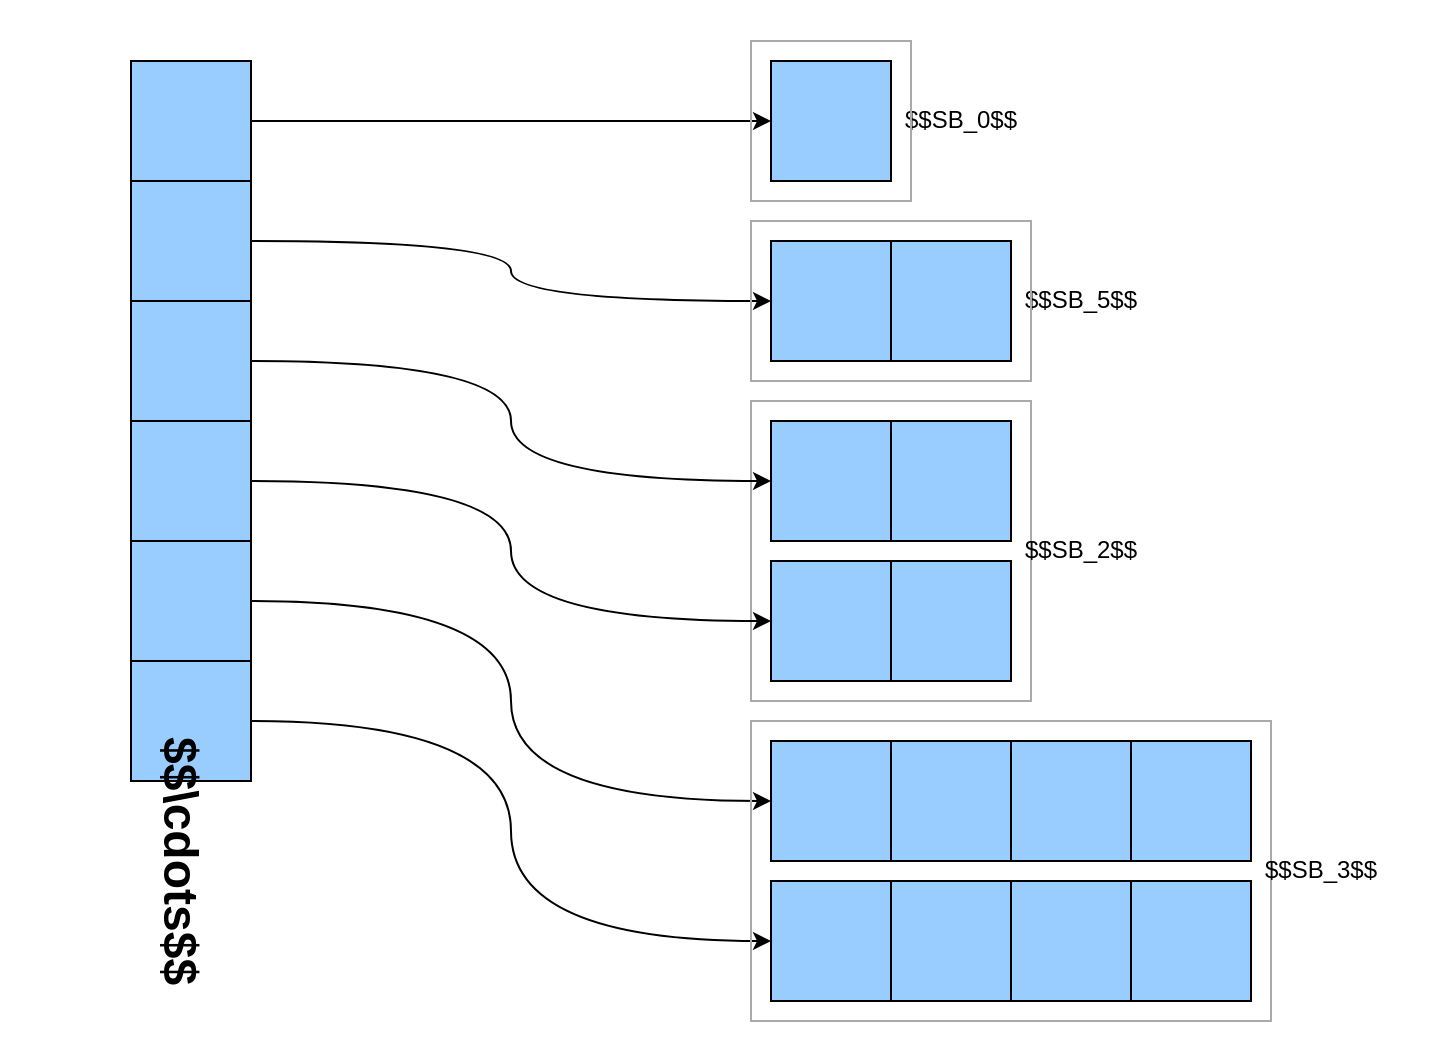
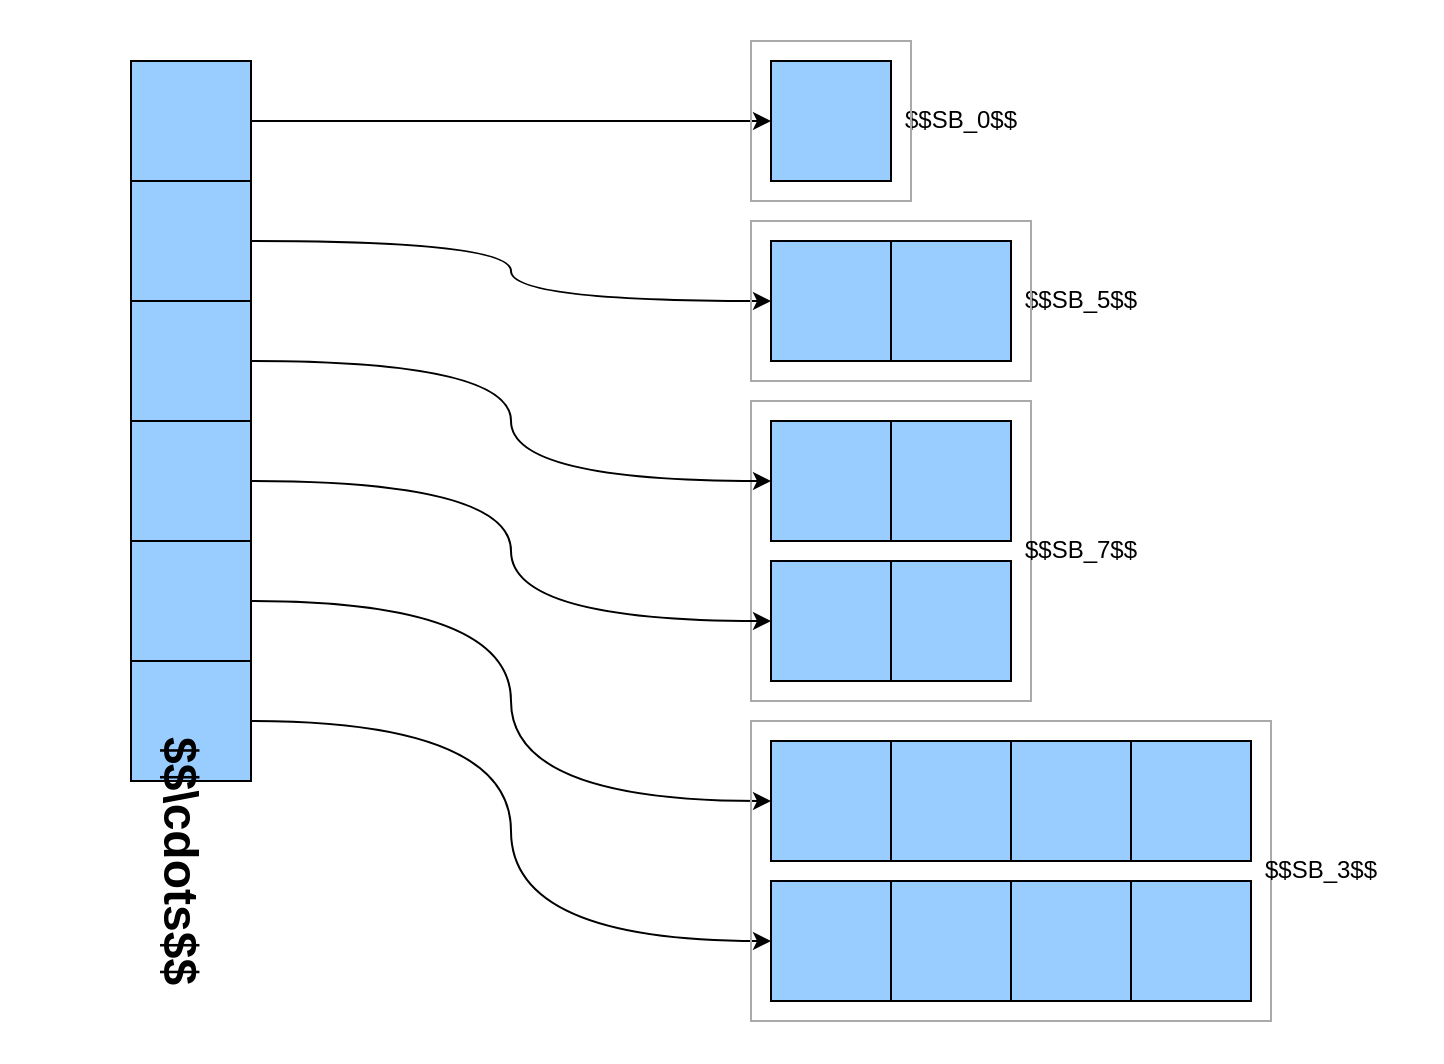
(1082, 551) -> (1082, 551)
